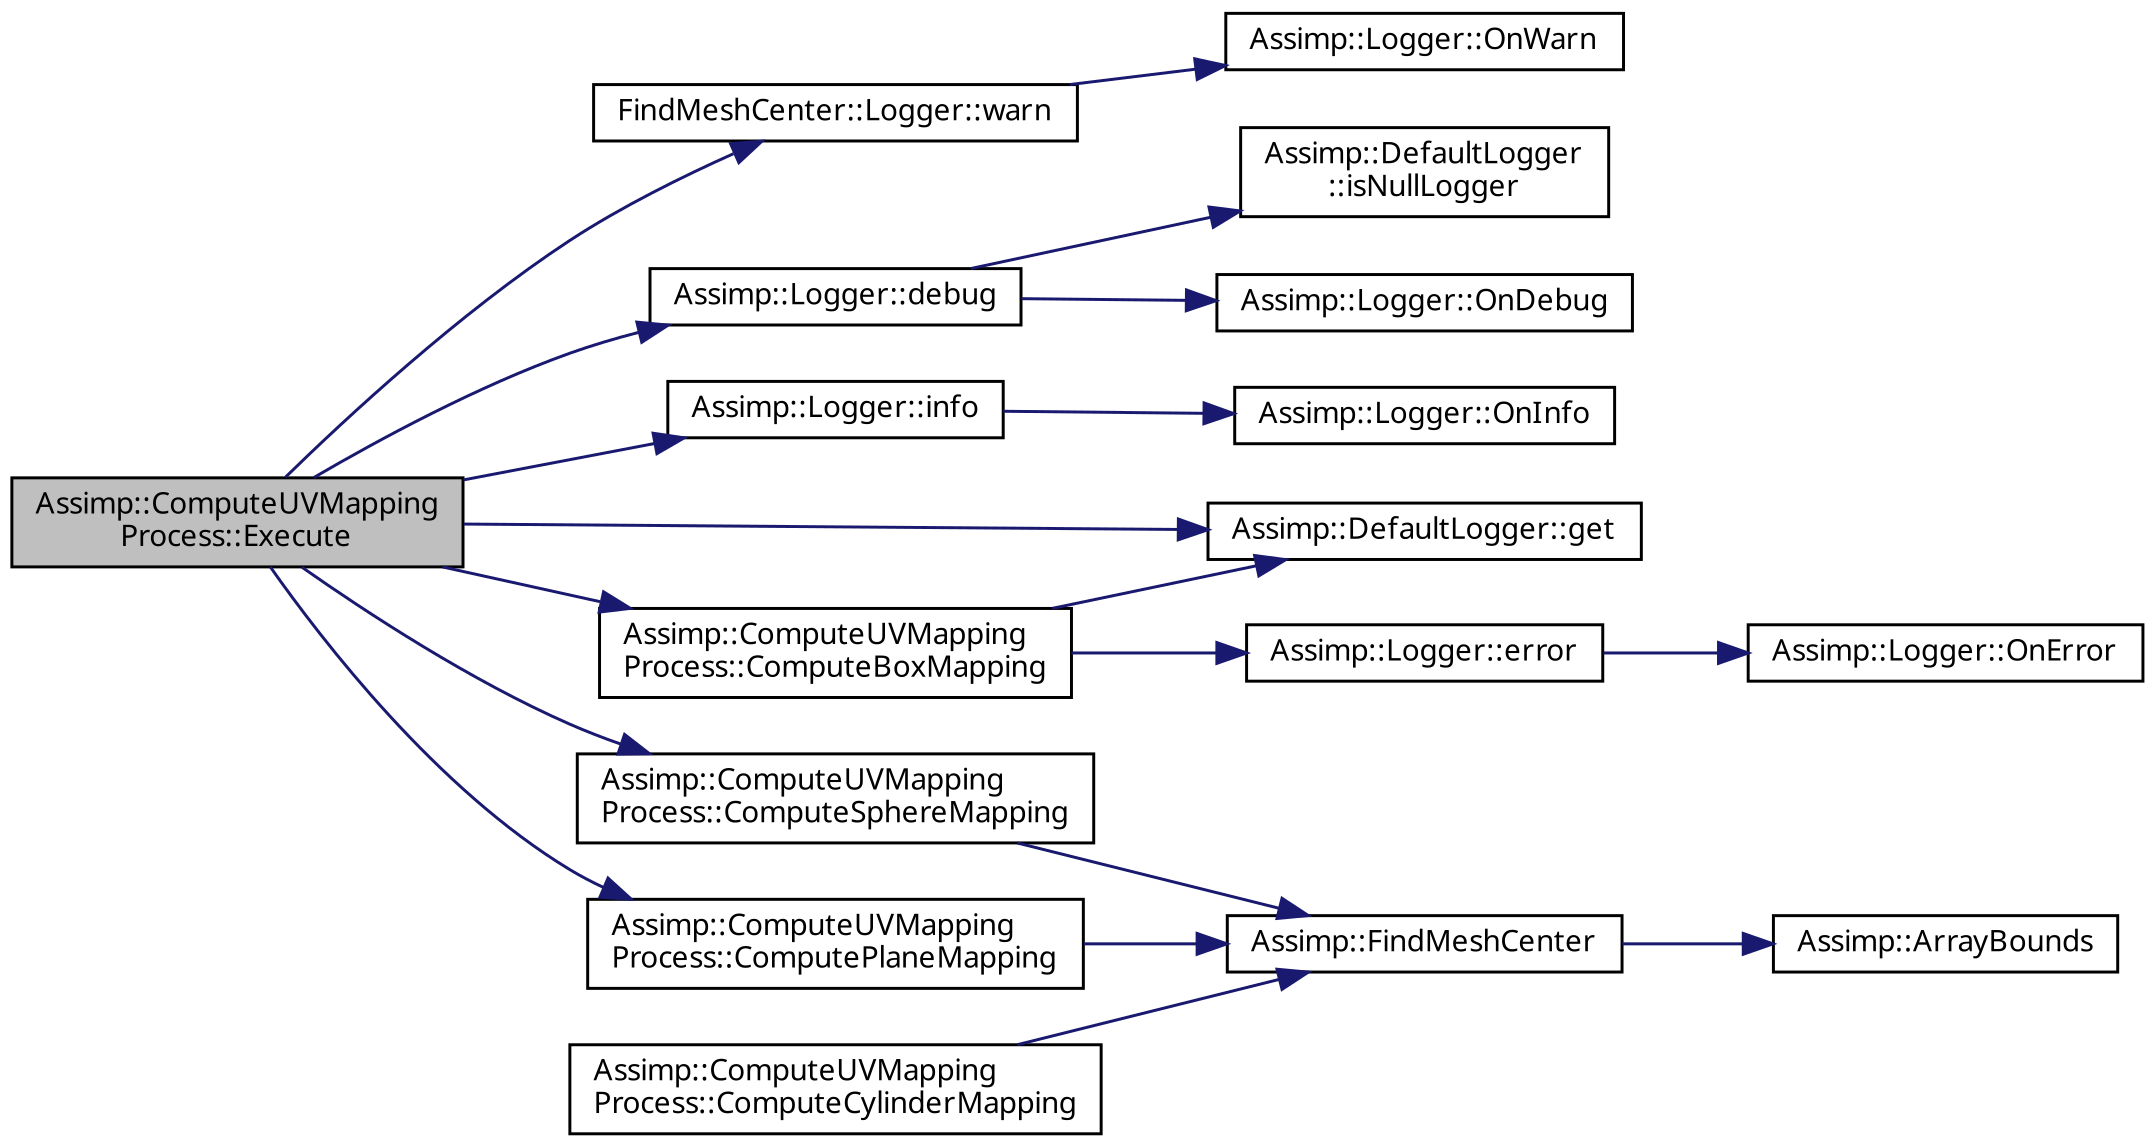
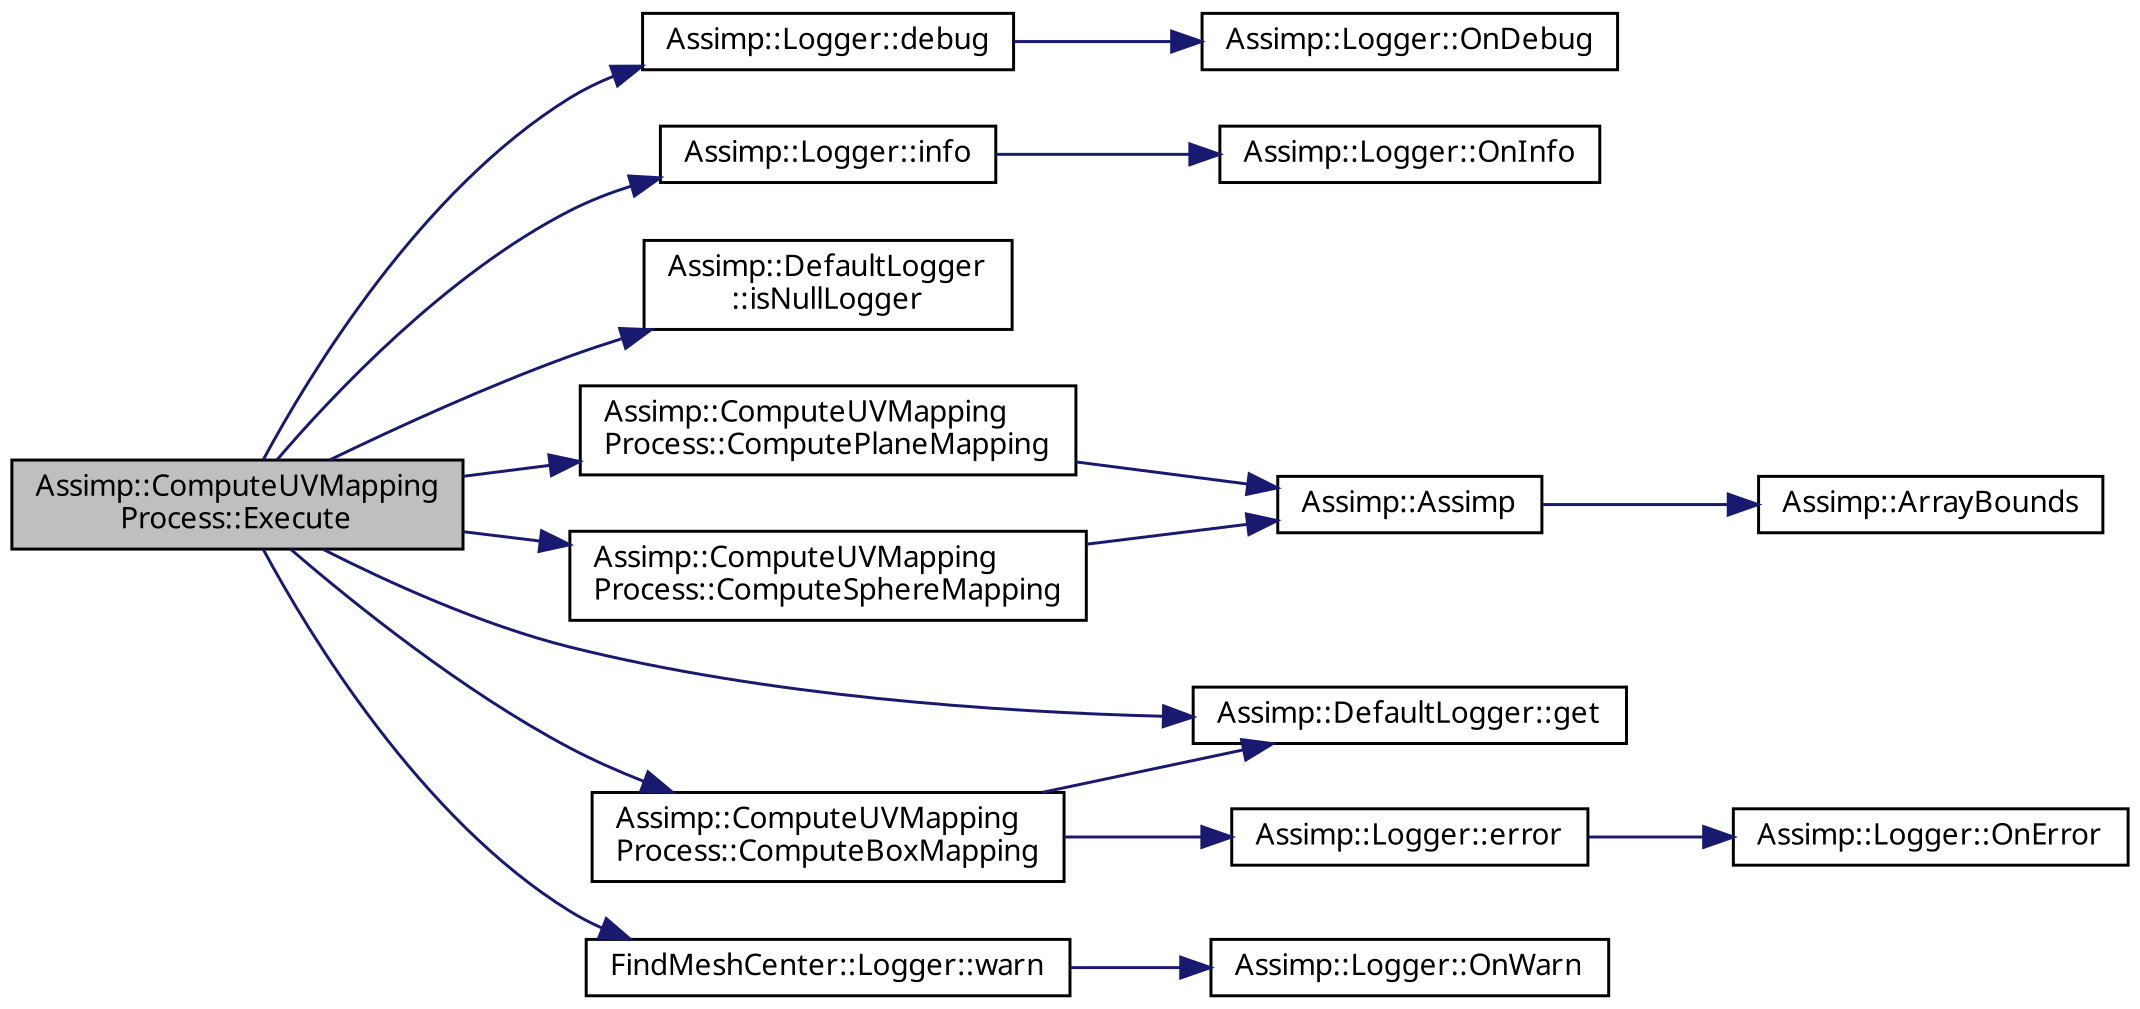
(1091, 243) -> (474, 394)
(1425, 944) -> (1410, 505)
(836, 1089) -> none
